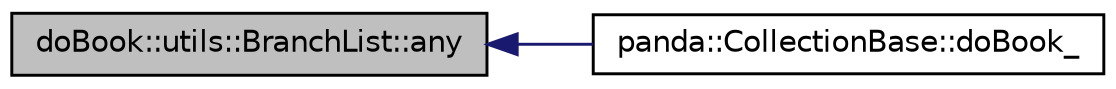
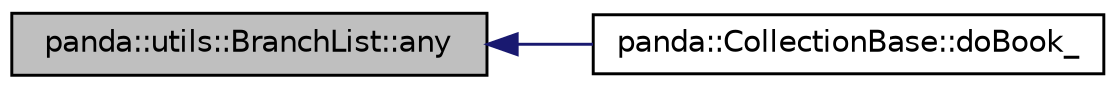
(249, 44) -> (249, 44)
